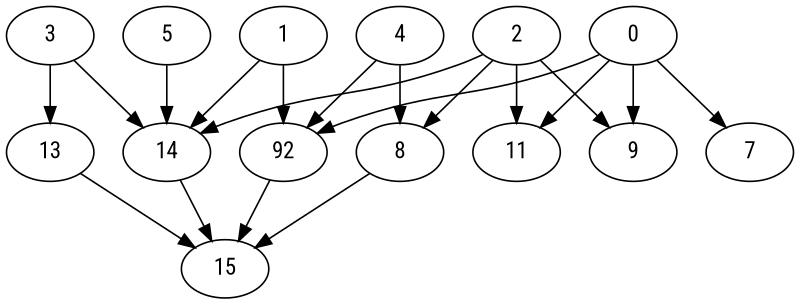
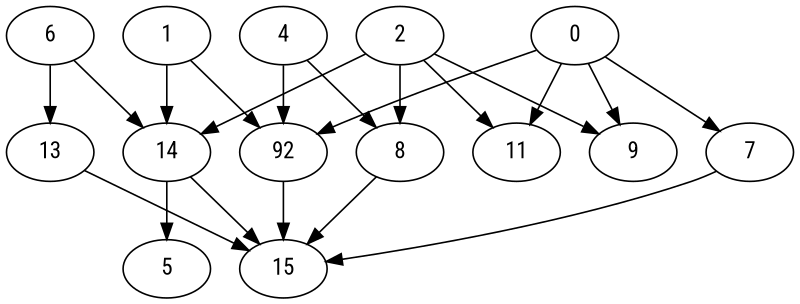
(50, 36) -> (50, 36)
(167, 86) -> (167, 199)
none -> (532, 225)
